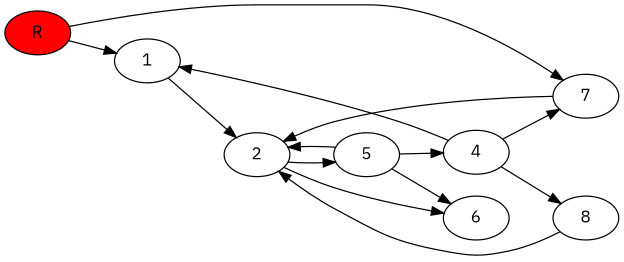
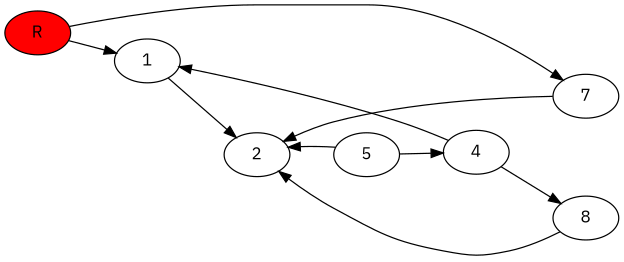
(526, 127) -> none
(306, 163) -> none
(476, 218) -> none
